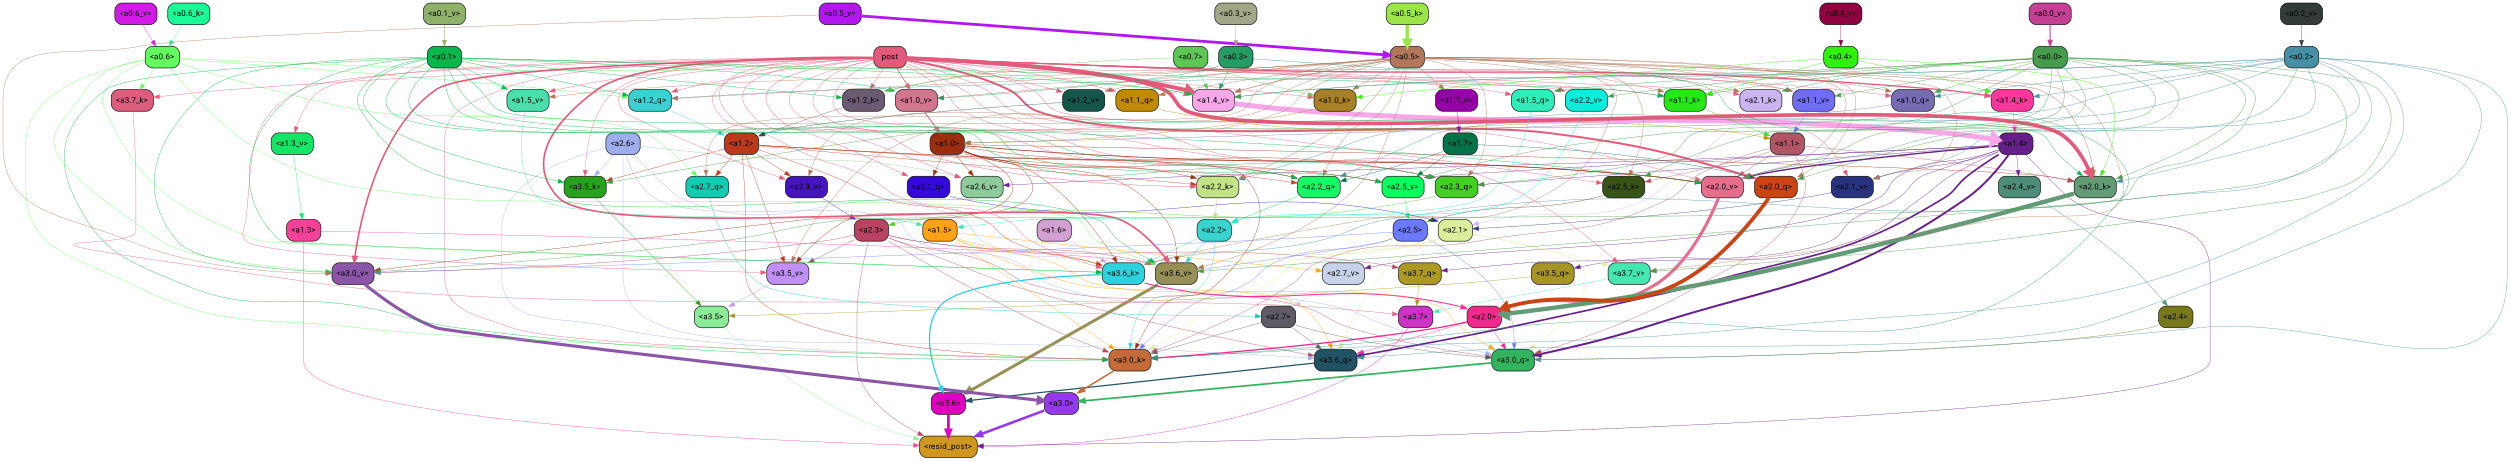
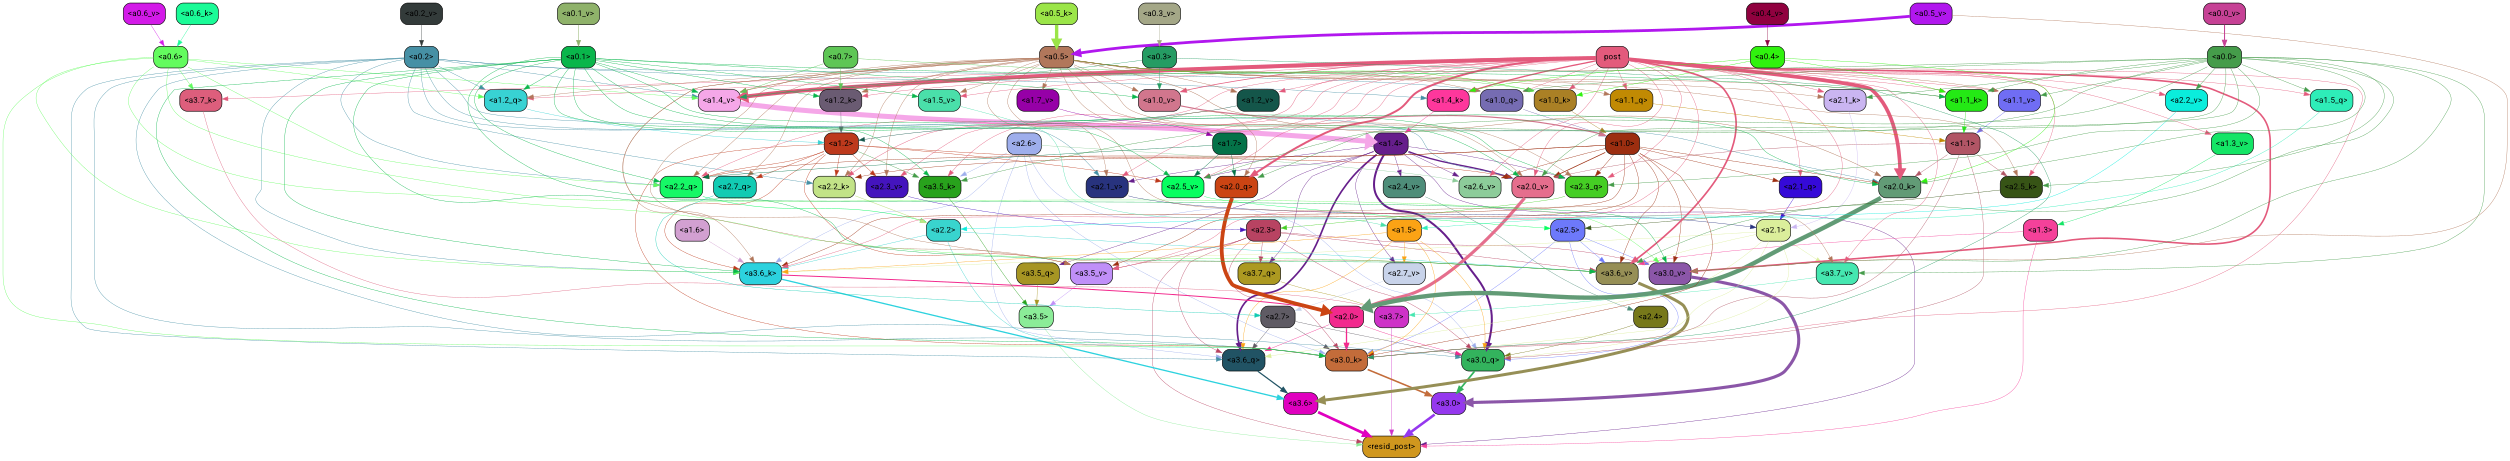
(1374, 77) -> (1301, 72)
(441, 116) -> (410, 164)
(668, 164) -> (886, 163)
